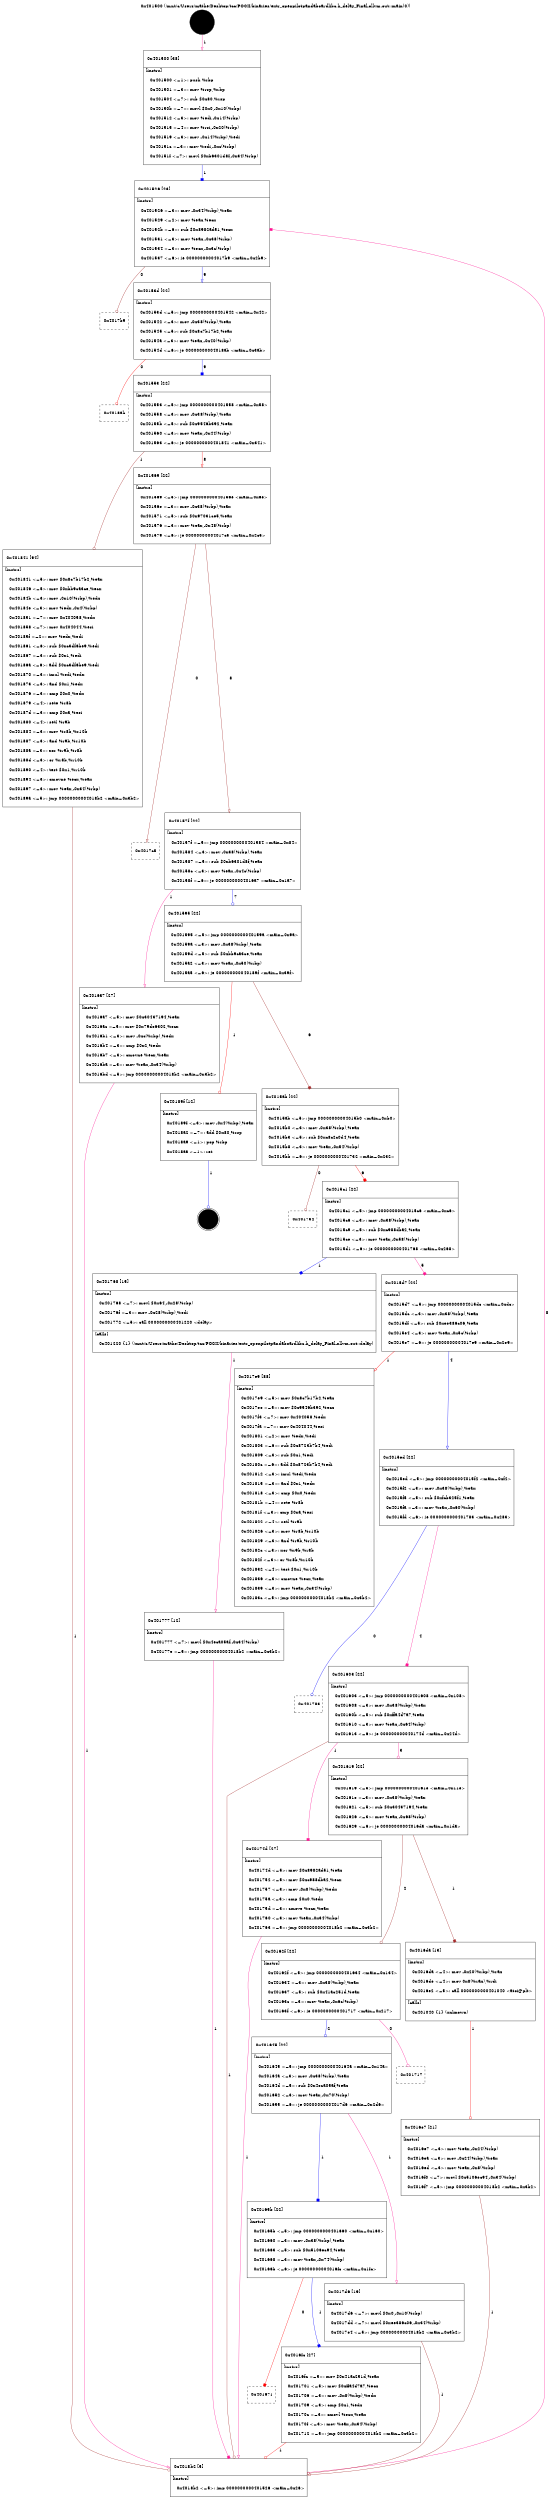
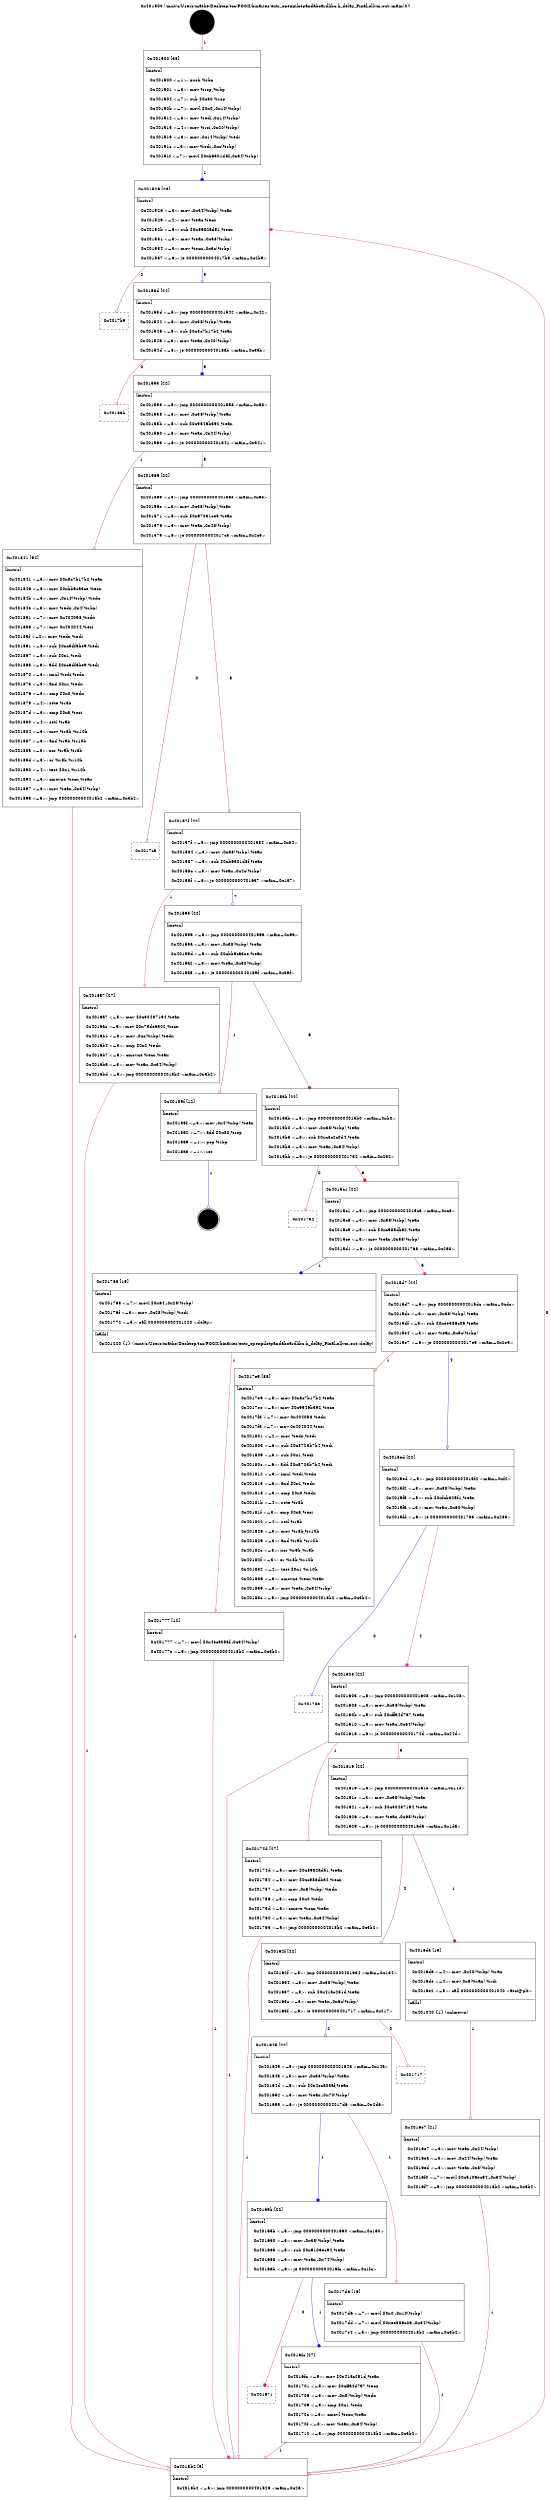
(202, 273) -> (202, 273)
(314, 1787) -> (314, 1787)
